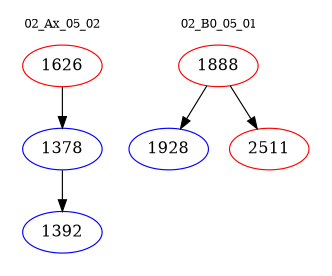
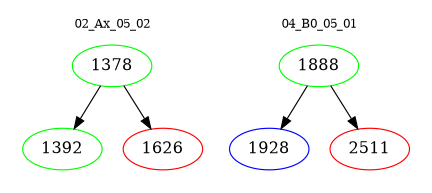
(219, 25) -> (320, 25)
(218, 66) -> (319, 66)
(62, 102) -> (134, 102)
(62, 149) -> (112, 66)
(62, 232) -> (62, 149)
